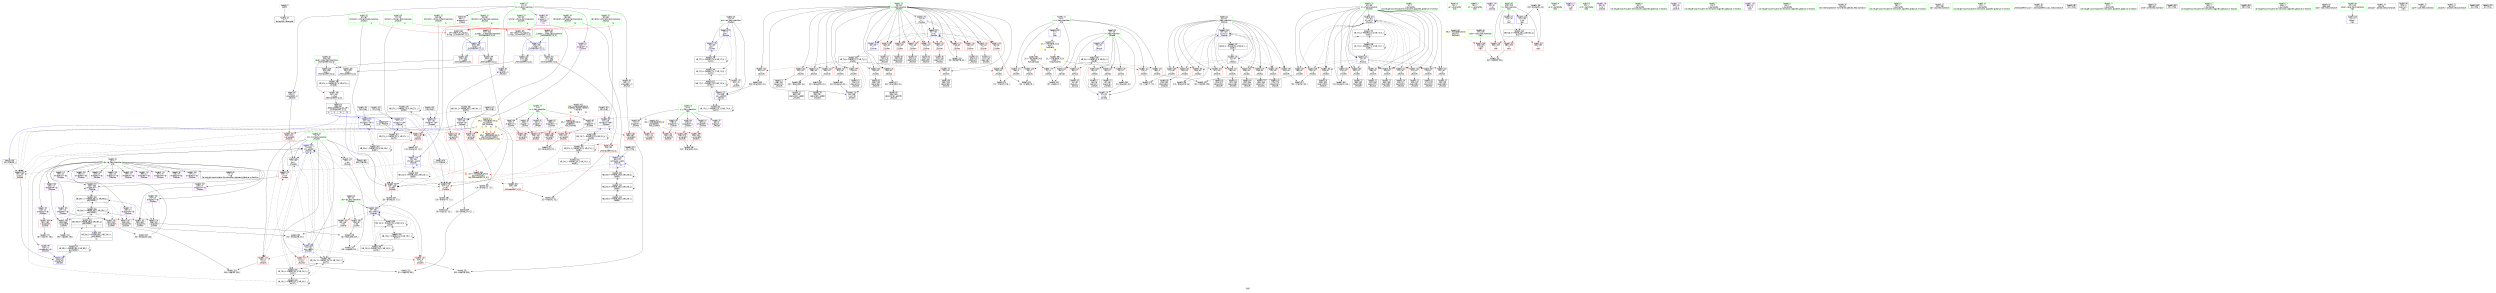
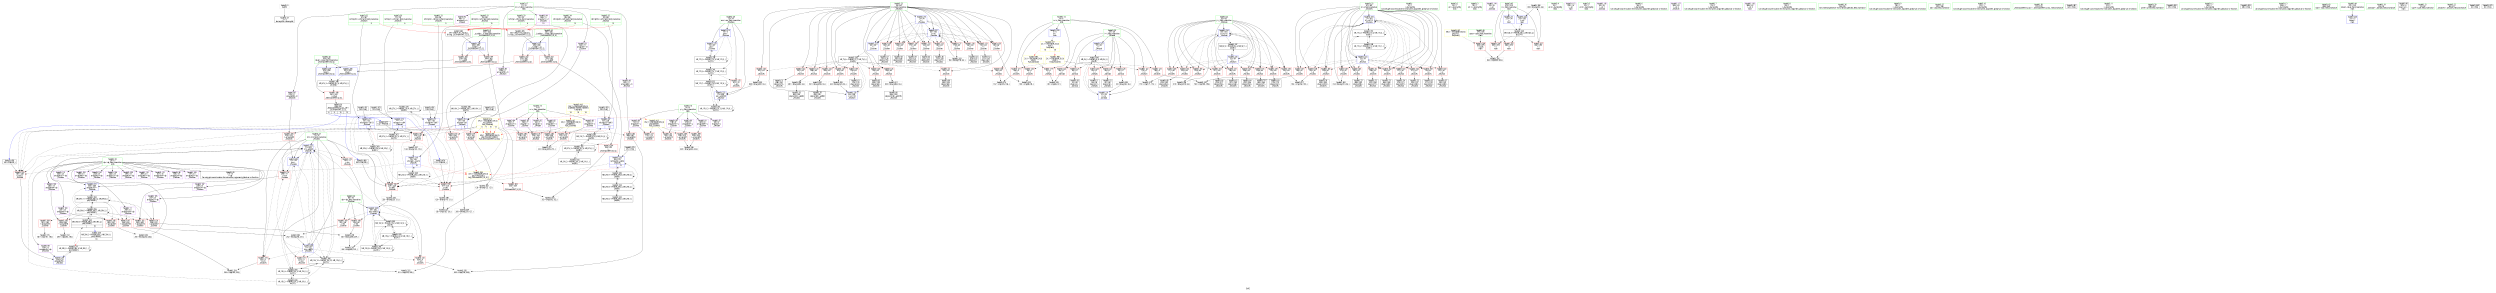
(43, 211) -> none
